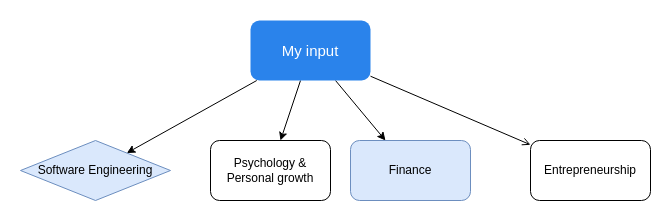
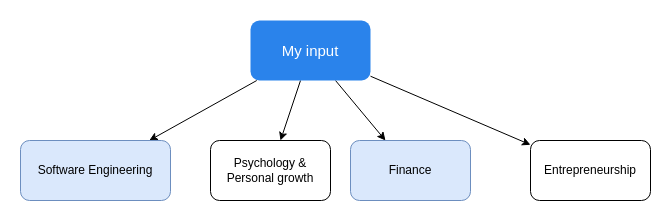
(525, 142) -> (523, 141)
(96, 171) -> (96, 171)
